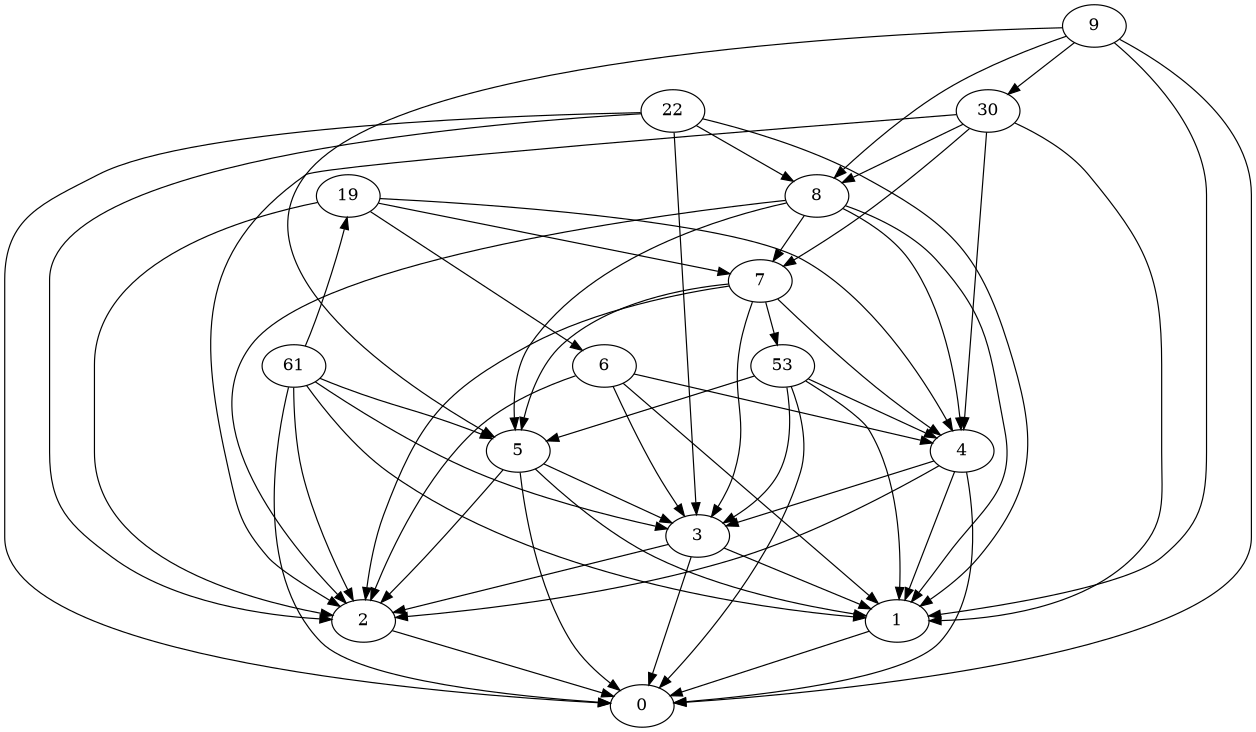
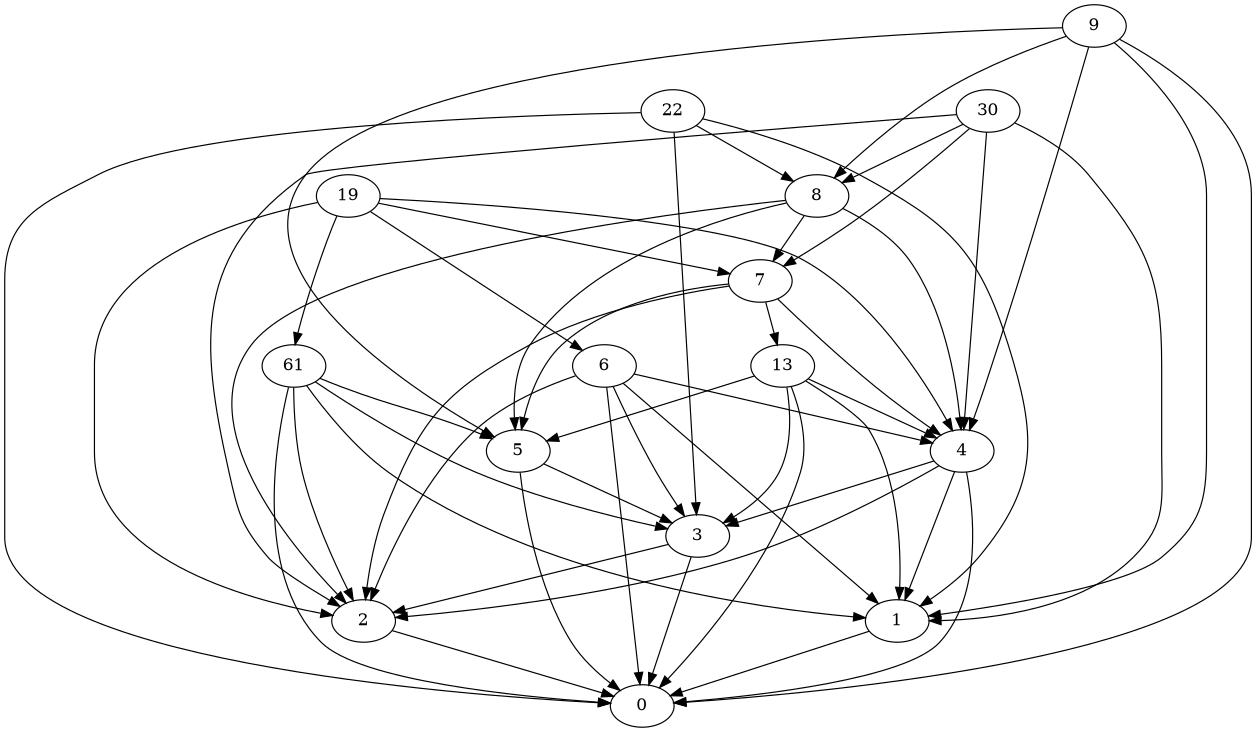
(1046, 65) -> (1033, 234)
(80, 231) -> none
(327, 288) -> (315, 274)
(783, 366) -> (783, 366)
(995, 380) -> none
(739, 406) -> none
none -> (623, 530)
(447, 533) -> none
(674, 565) -> none
(792, 576) -> none
